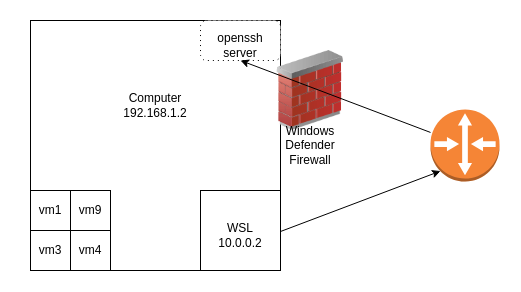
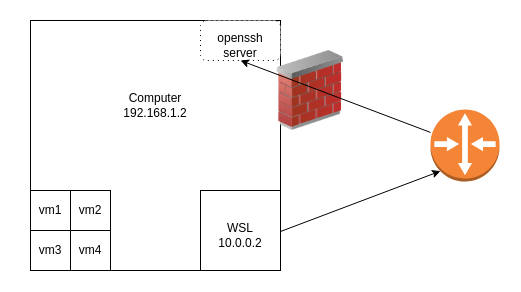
(311, 146) -> none
(91, 211) -> (91, 211)
